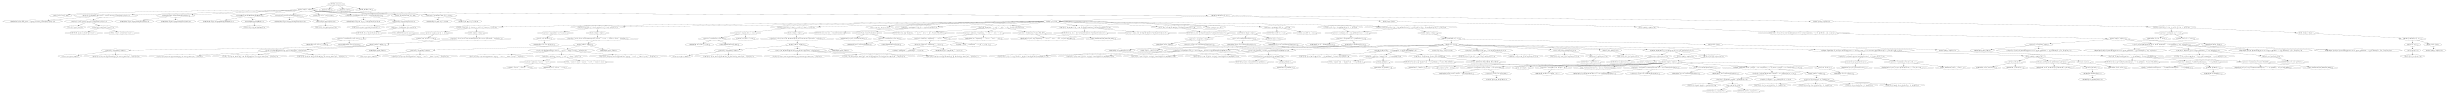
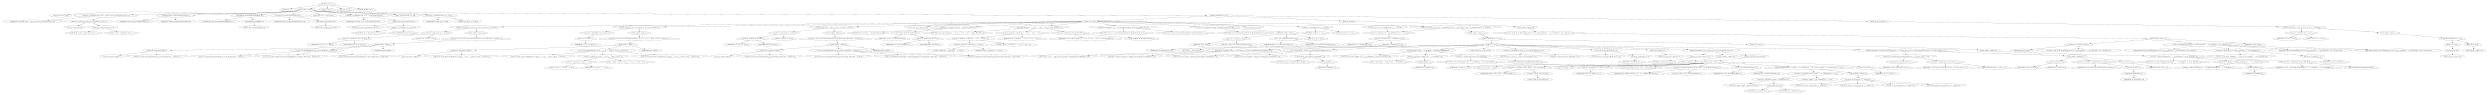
none -> (286, 10)
